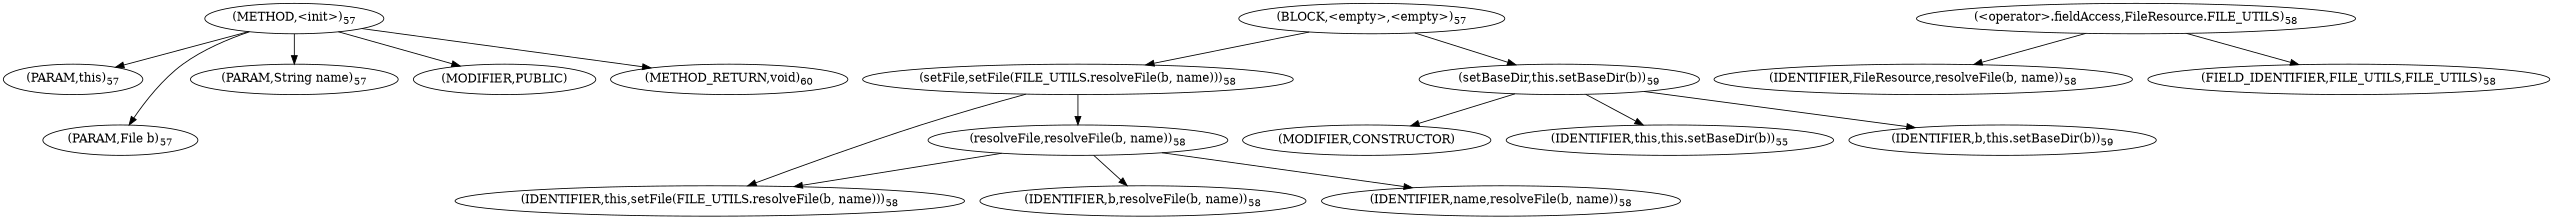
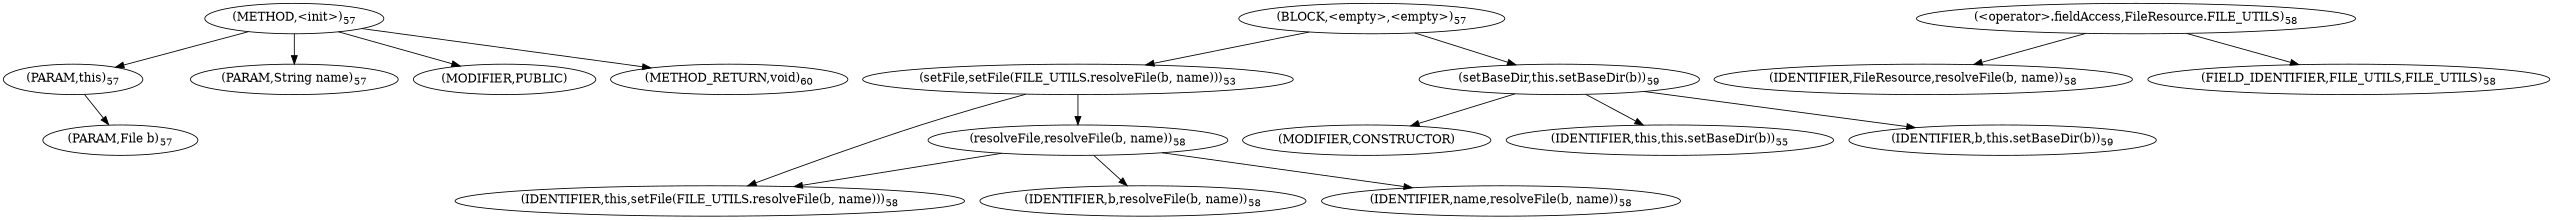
(183, 64) -> (94, 106)
(1230, 78) -> (1230, 78)
